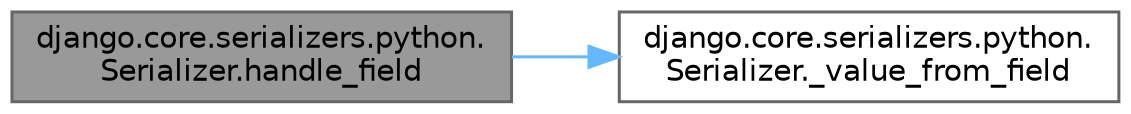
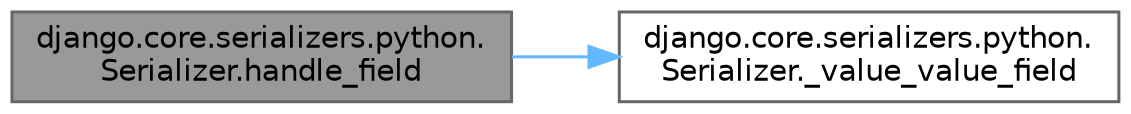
(869, 57) -> (869, 57)
